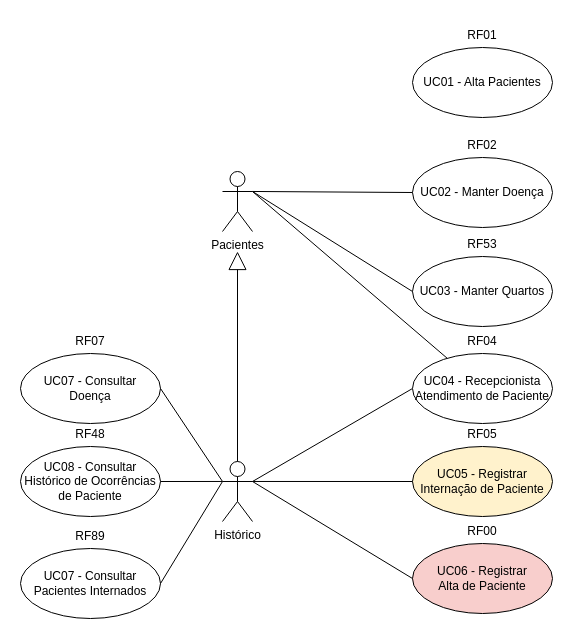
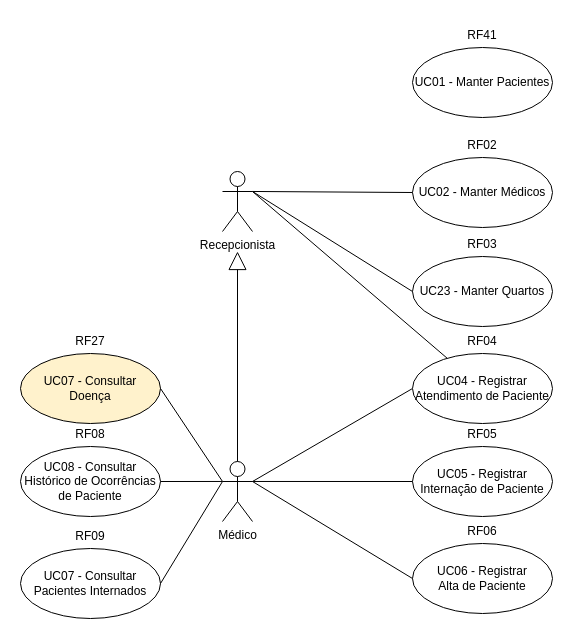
(483, 36) -> (483, 36)
(483, 83) -> (483, 83)
(483, 193) -> (483, 193)
(483, 245) -> (483, 245)
(238, 246) -> (238, 246)
(483, 292) -> (483, 292)
(91, 342) -> (91, 342)
(91, 389) -> (91, 389)
(483, 389) -> (483, 389)
(91, 435) -> (91, 435)
(483, 482) -> (483, 482)
(483, 532) -> (483, 532)
(238, 536) -> (238, 536)
(91, 537) -> (91, 537)
(483, 579) -> (483, 579)
